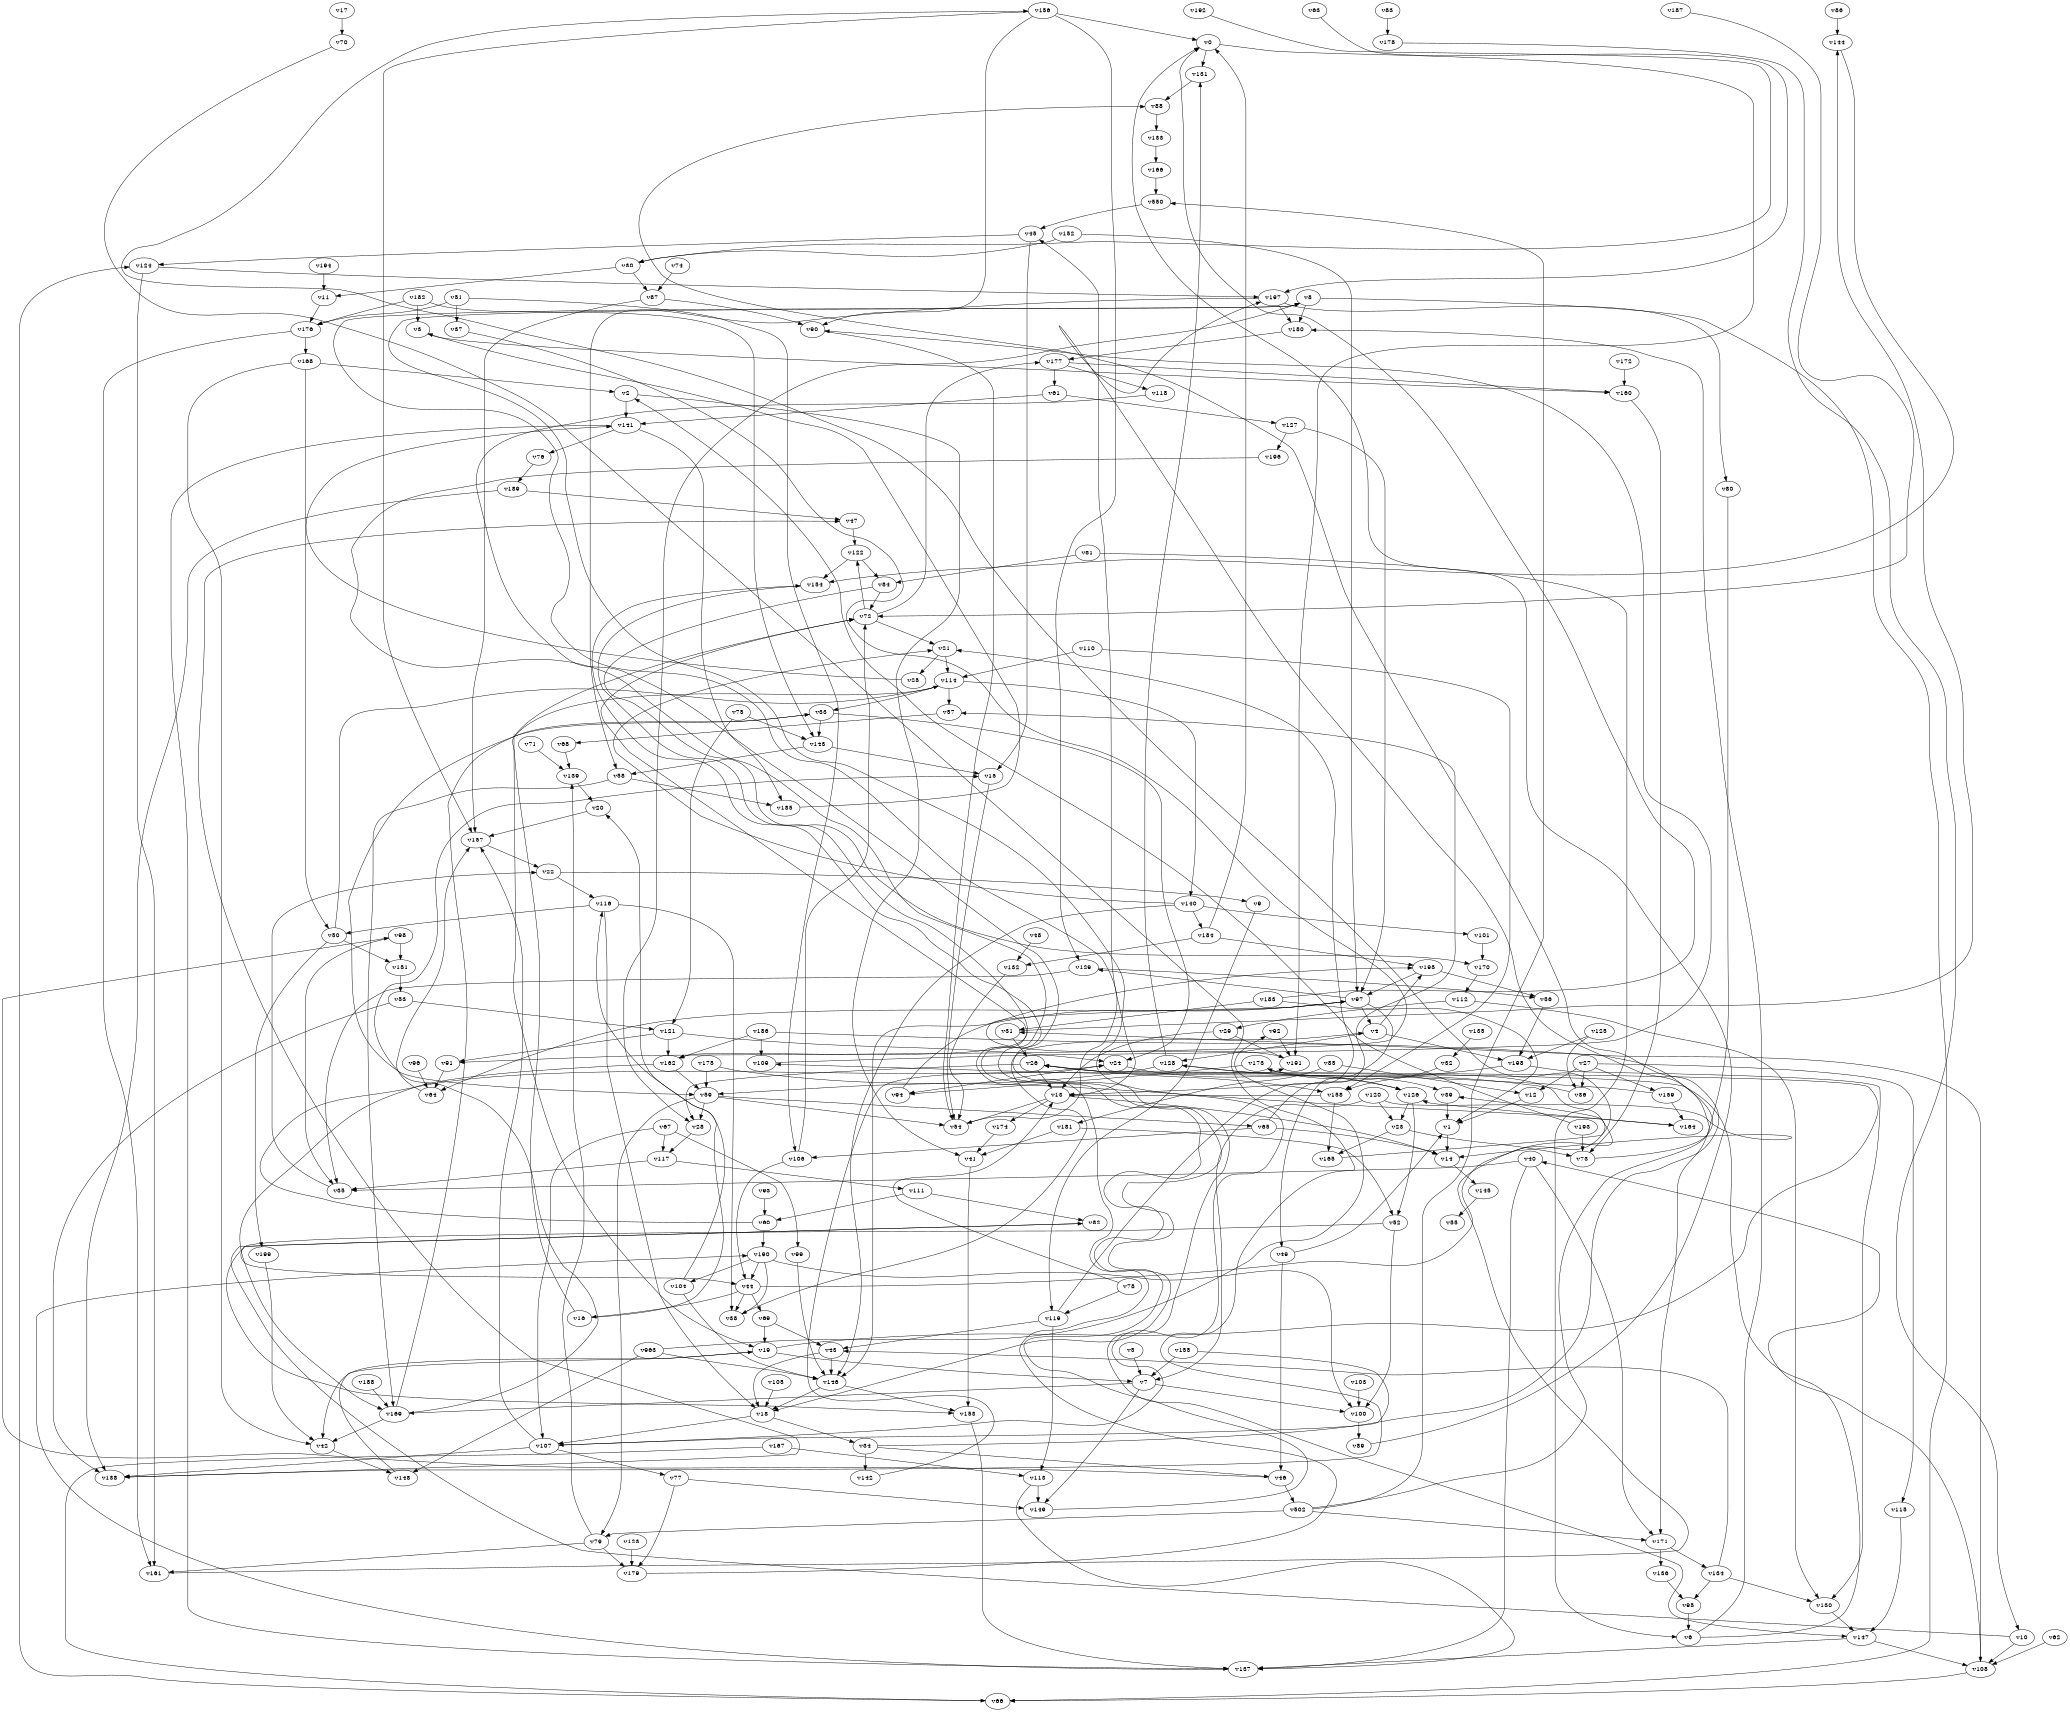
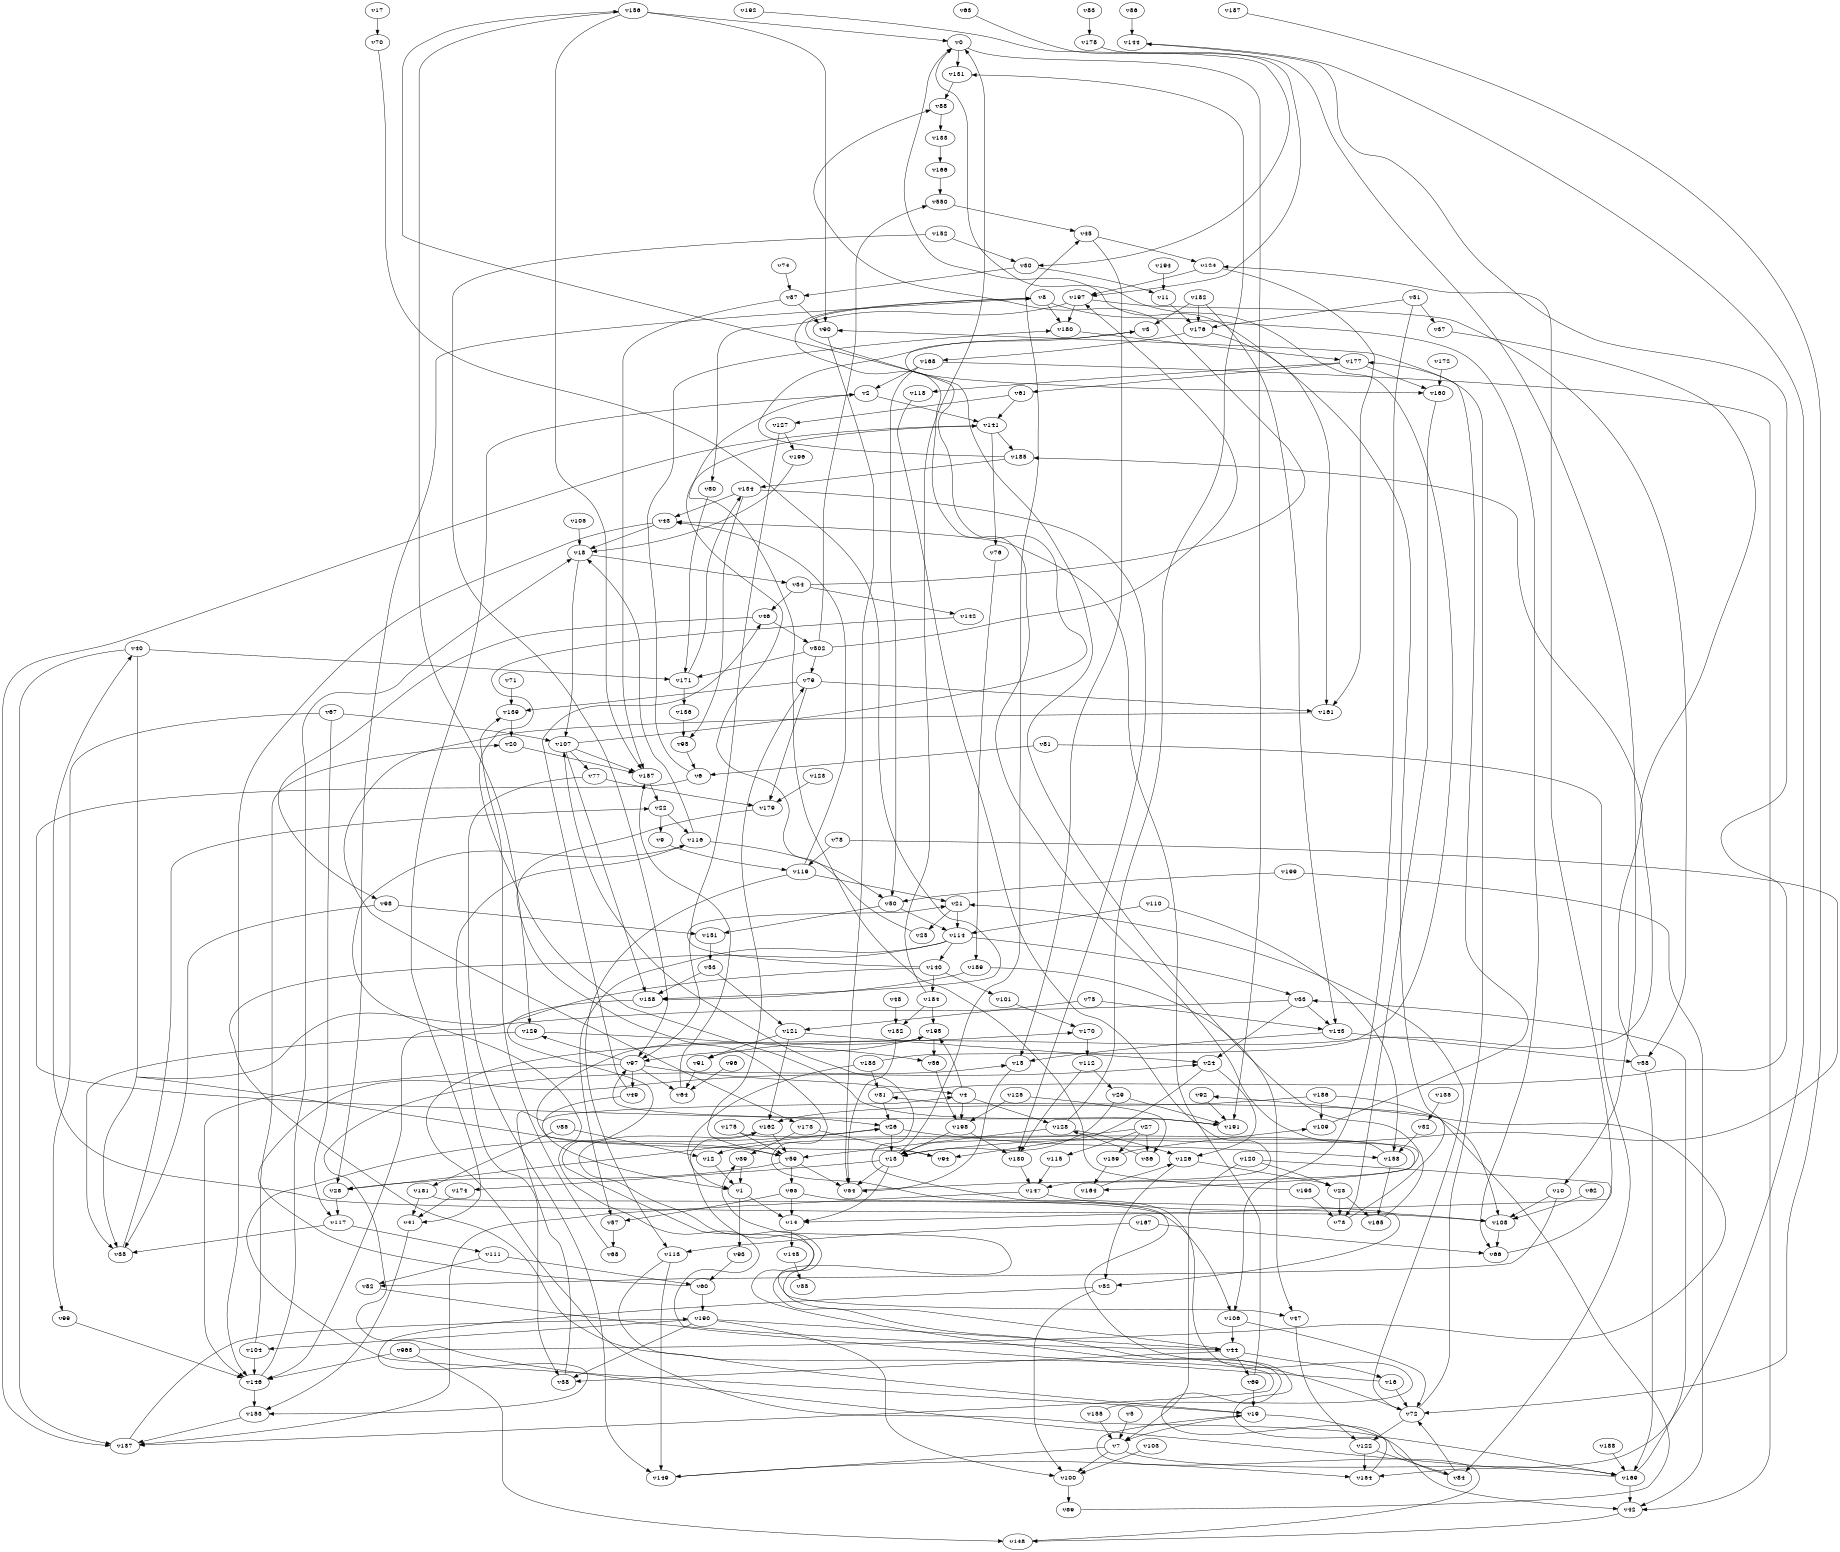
none -> (885, 473)
(255, 1081) -> (1090, 883)
none -> (740, 1221)
